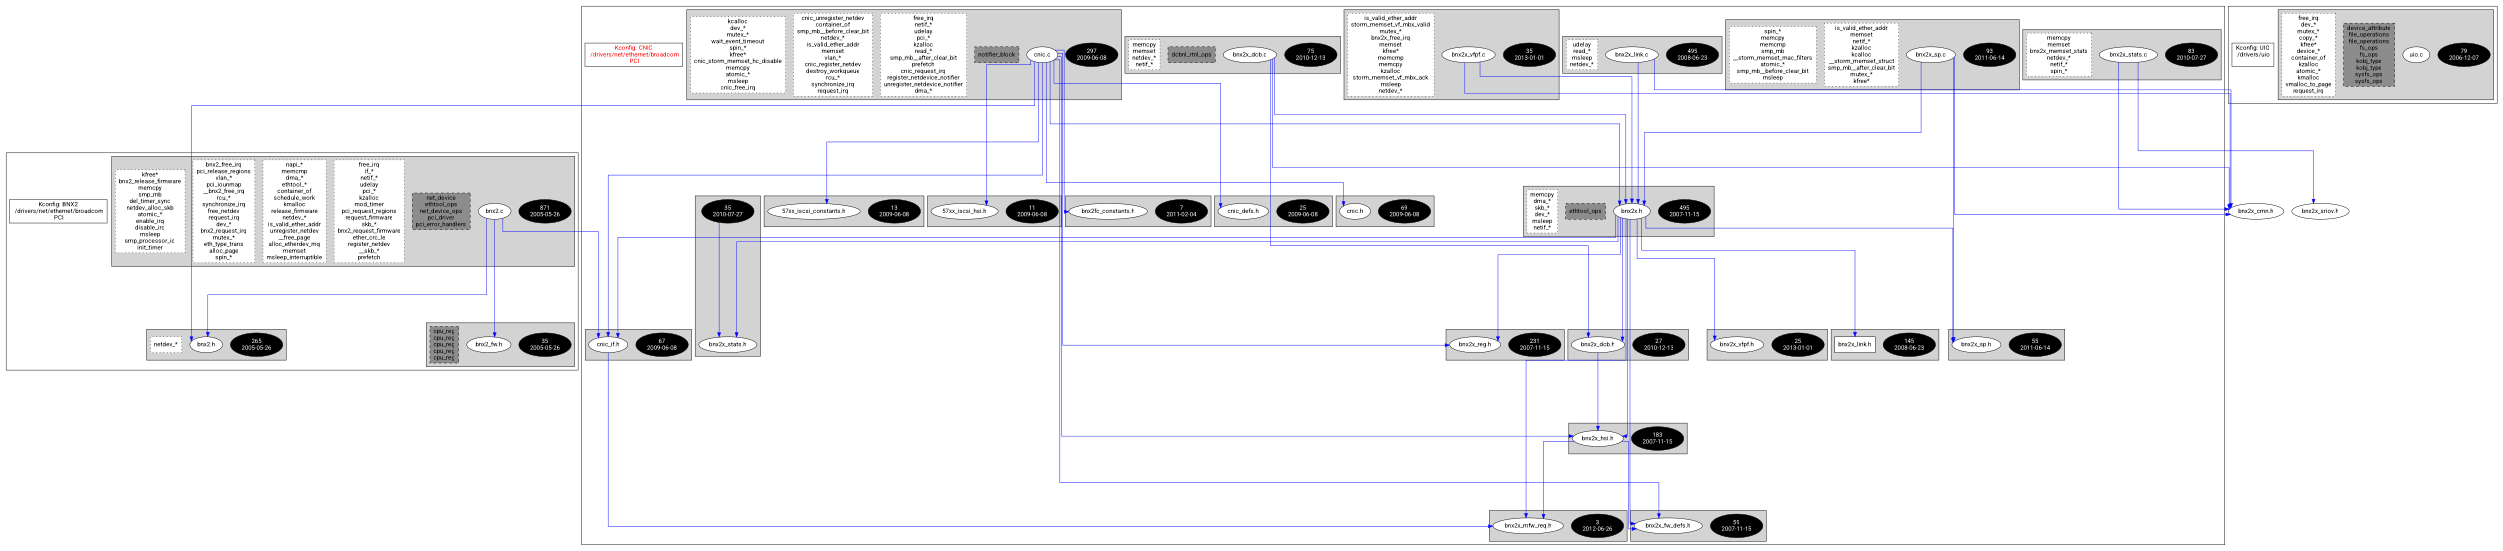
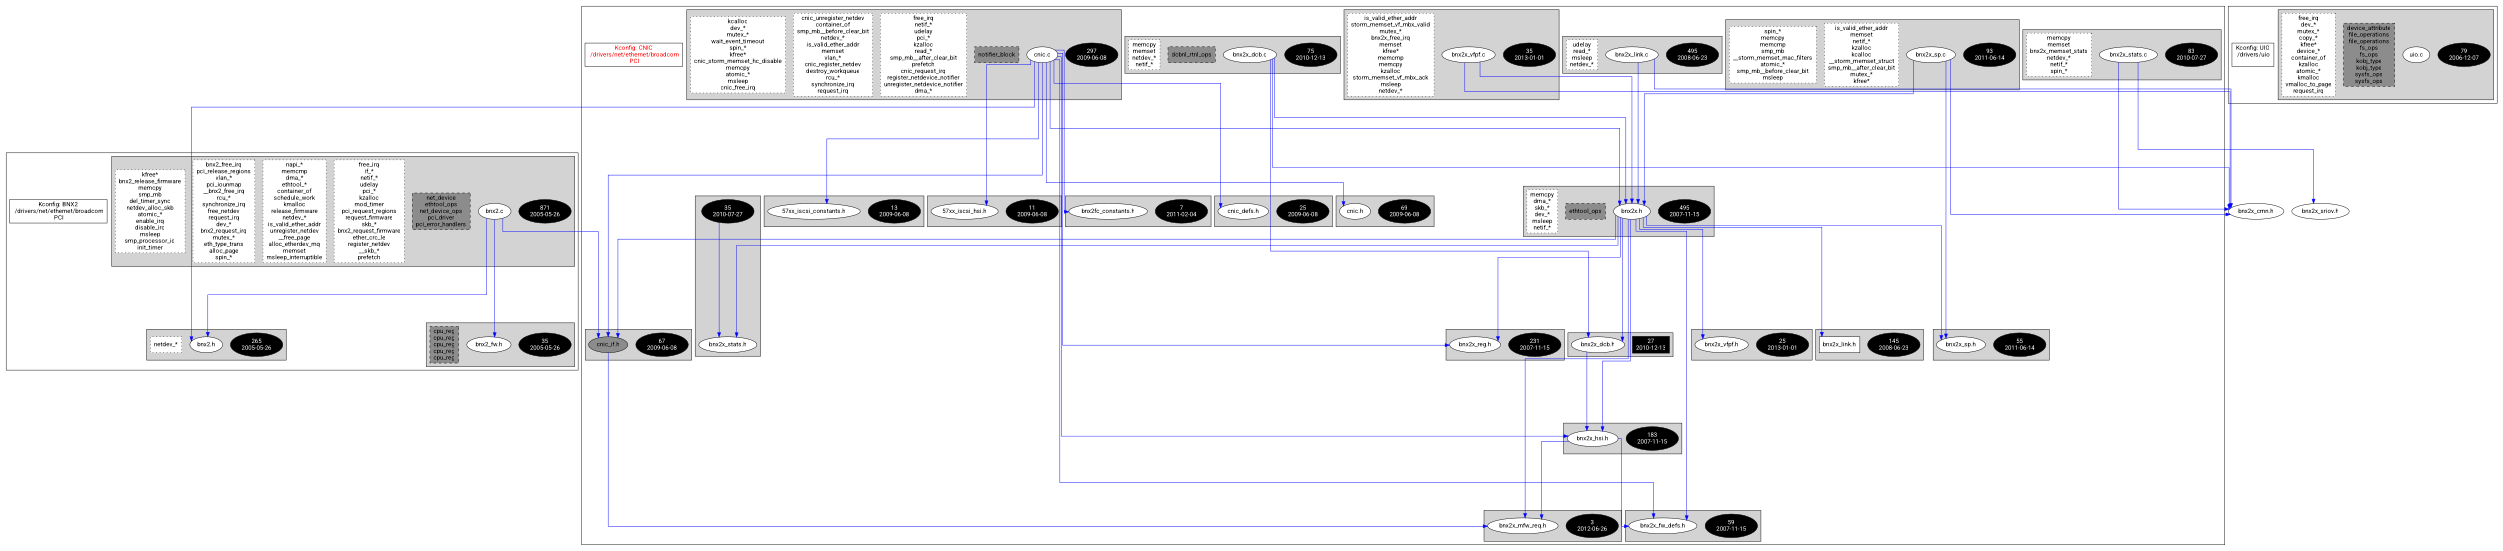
(608, 345) -> (608, 345)
(1659, 345) -> (1651, 345)
